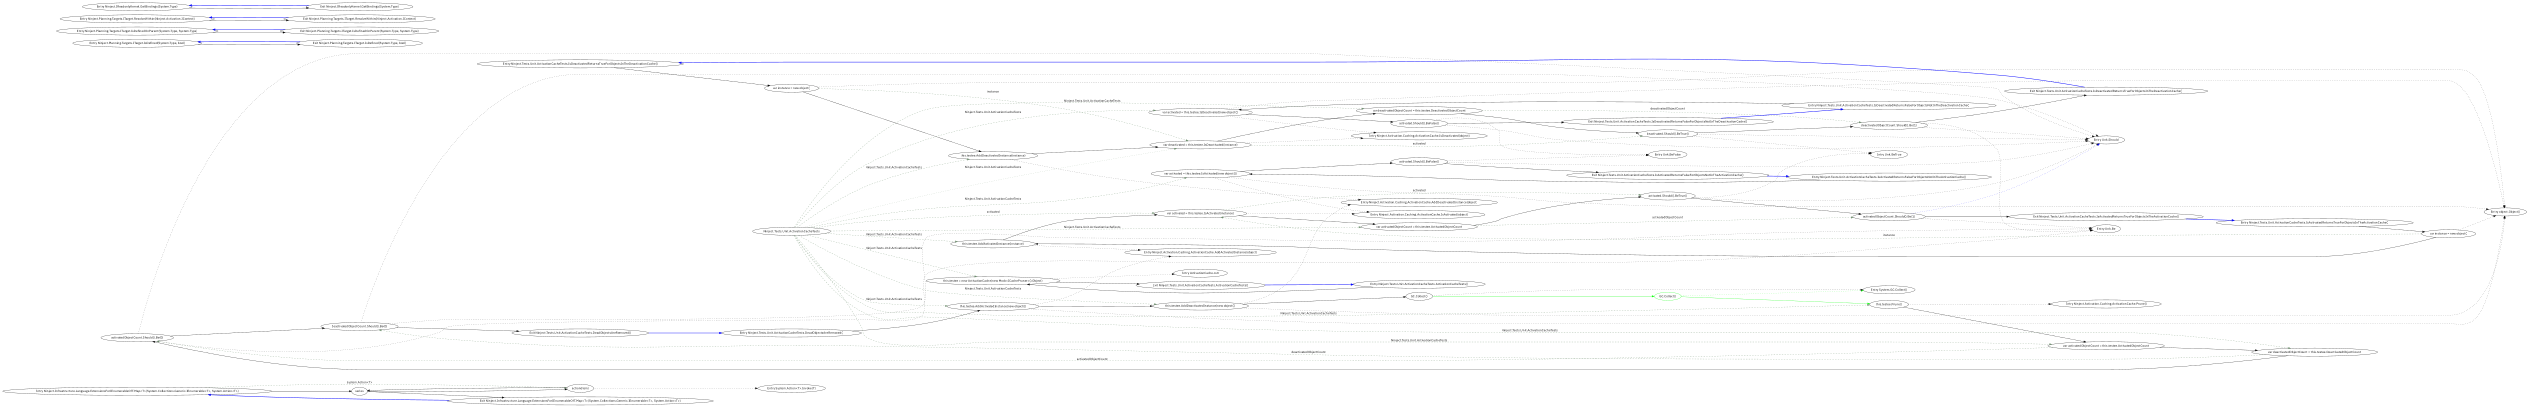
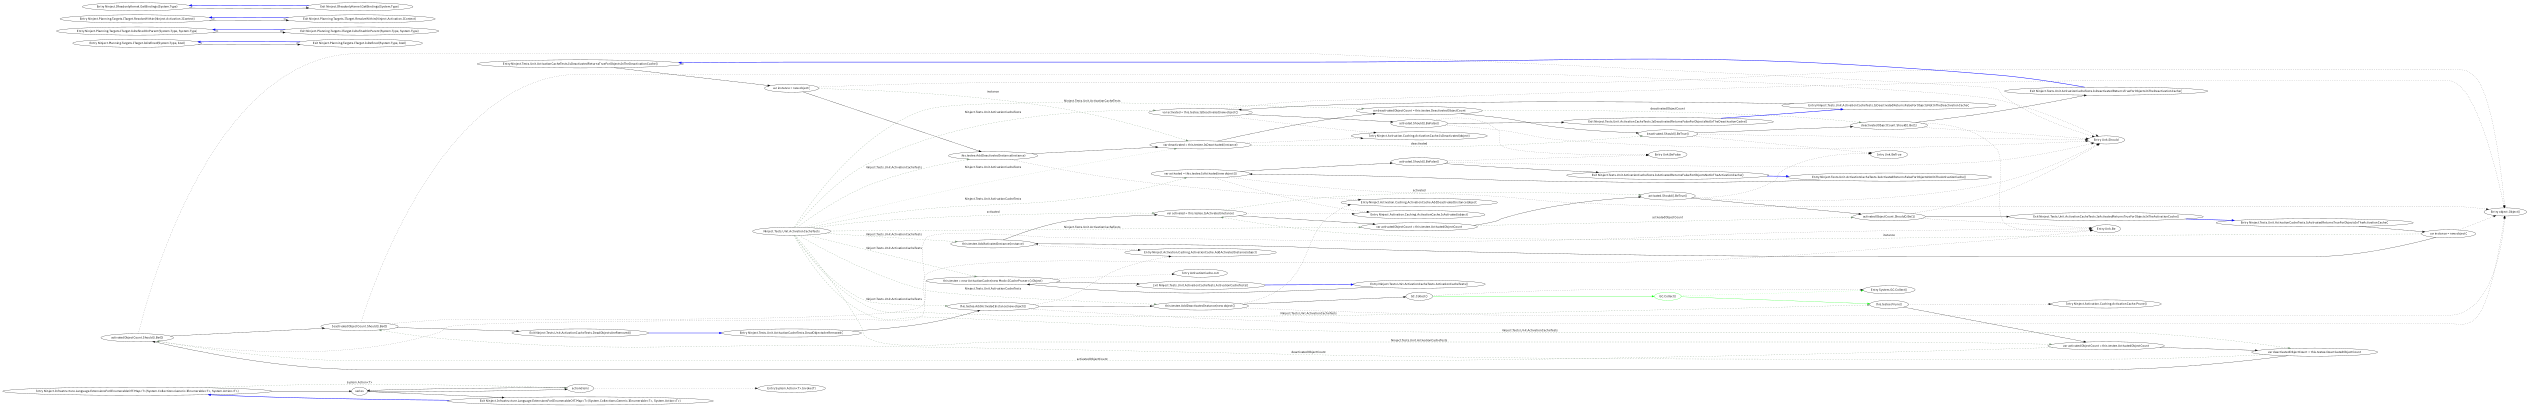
(1419, 144) -> (1419, 144)
(2009, 190) -> (2009, 190)
